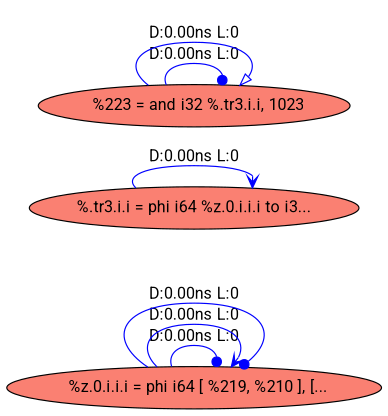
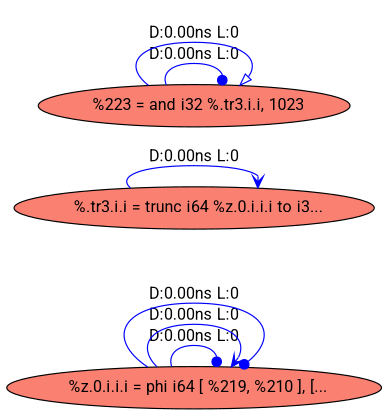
(194, 208) -> (194, 208)
